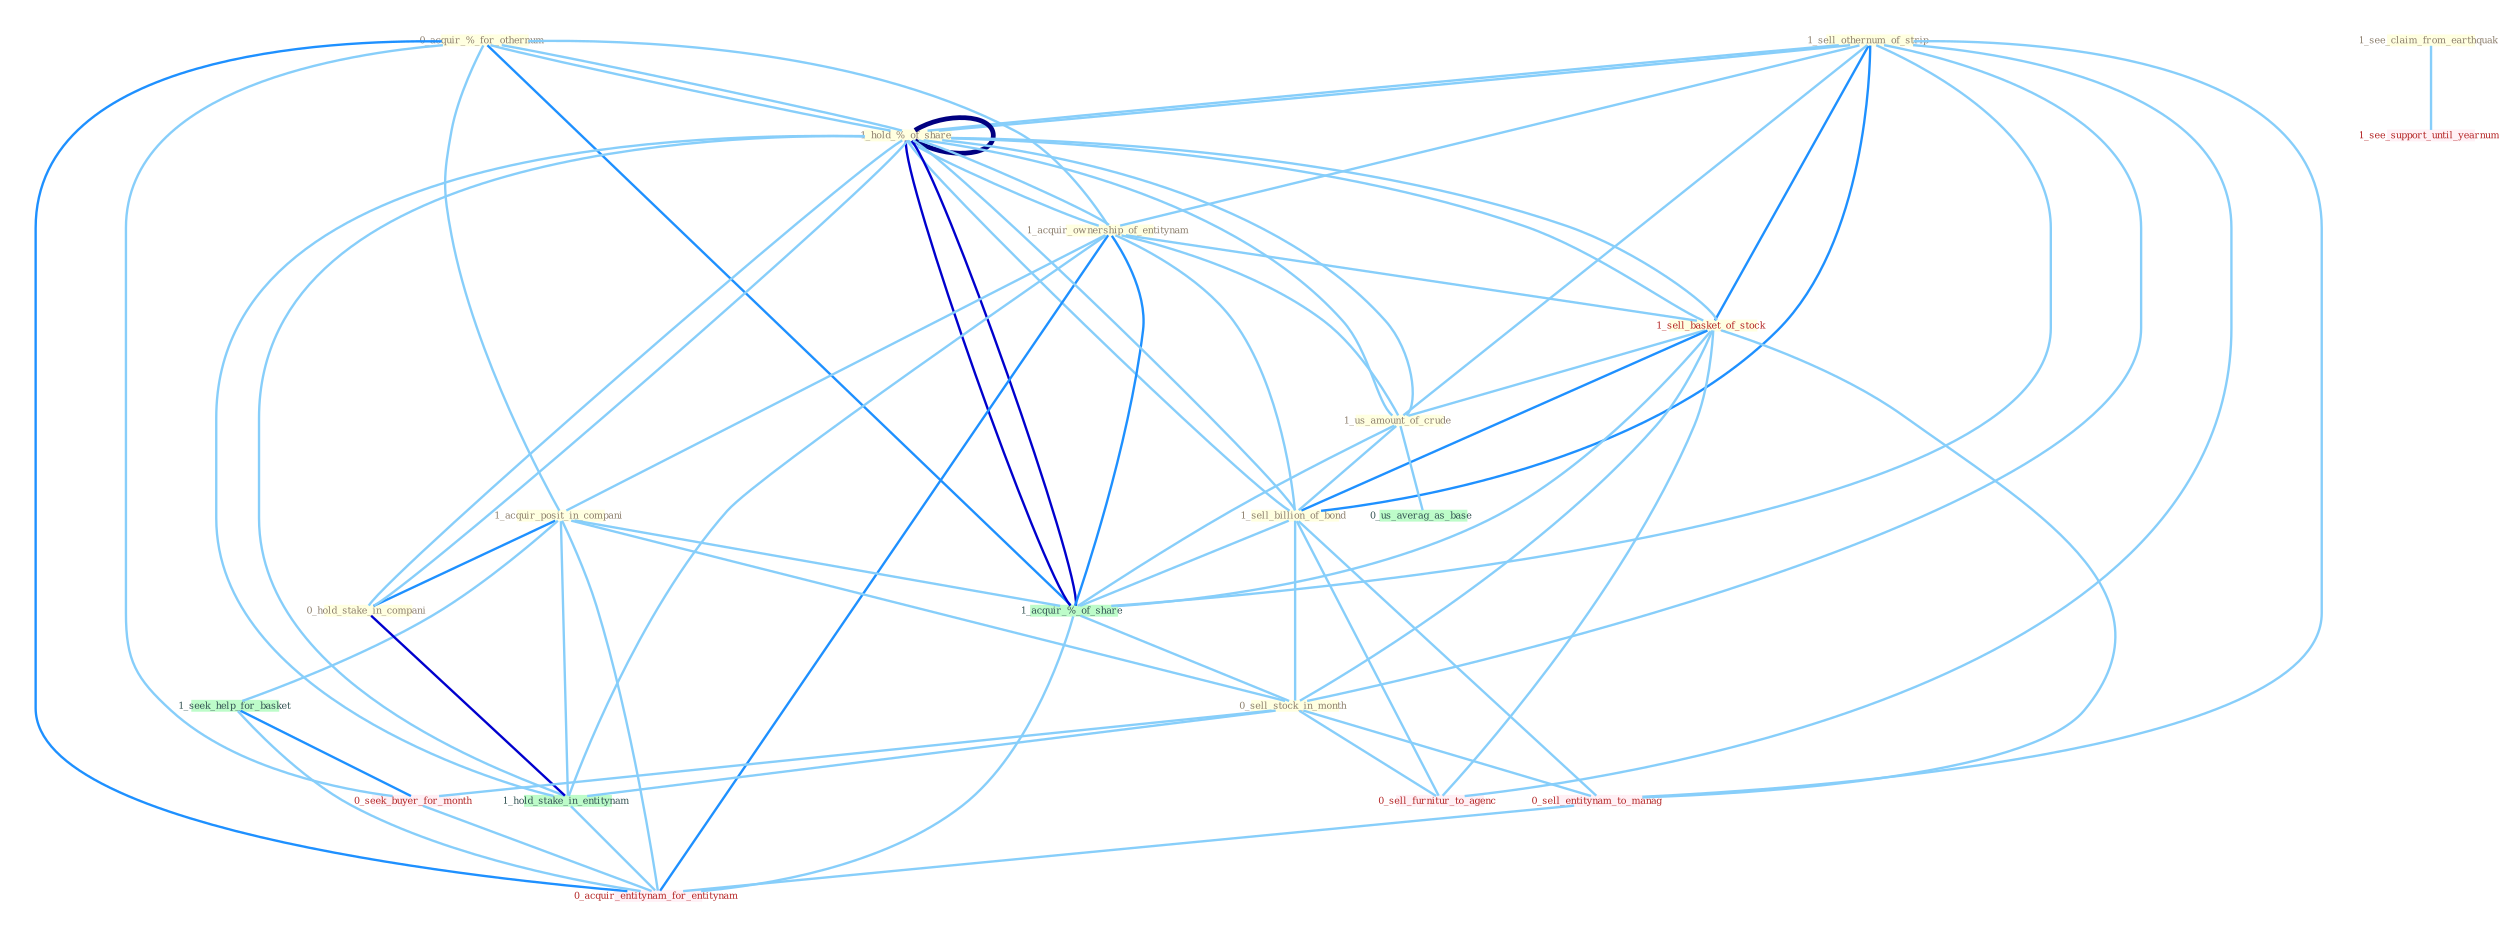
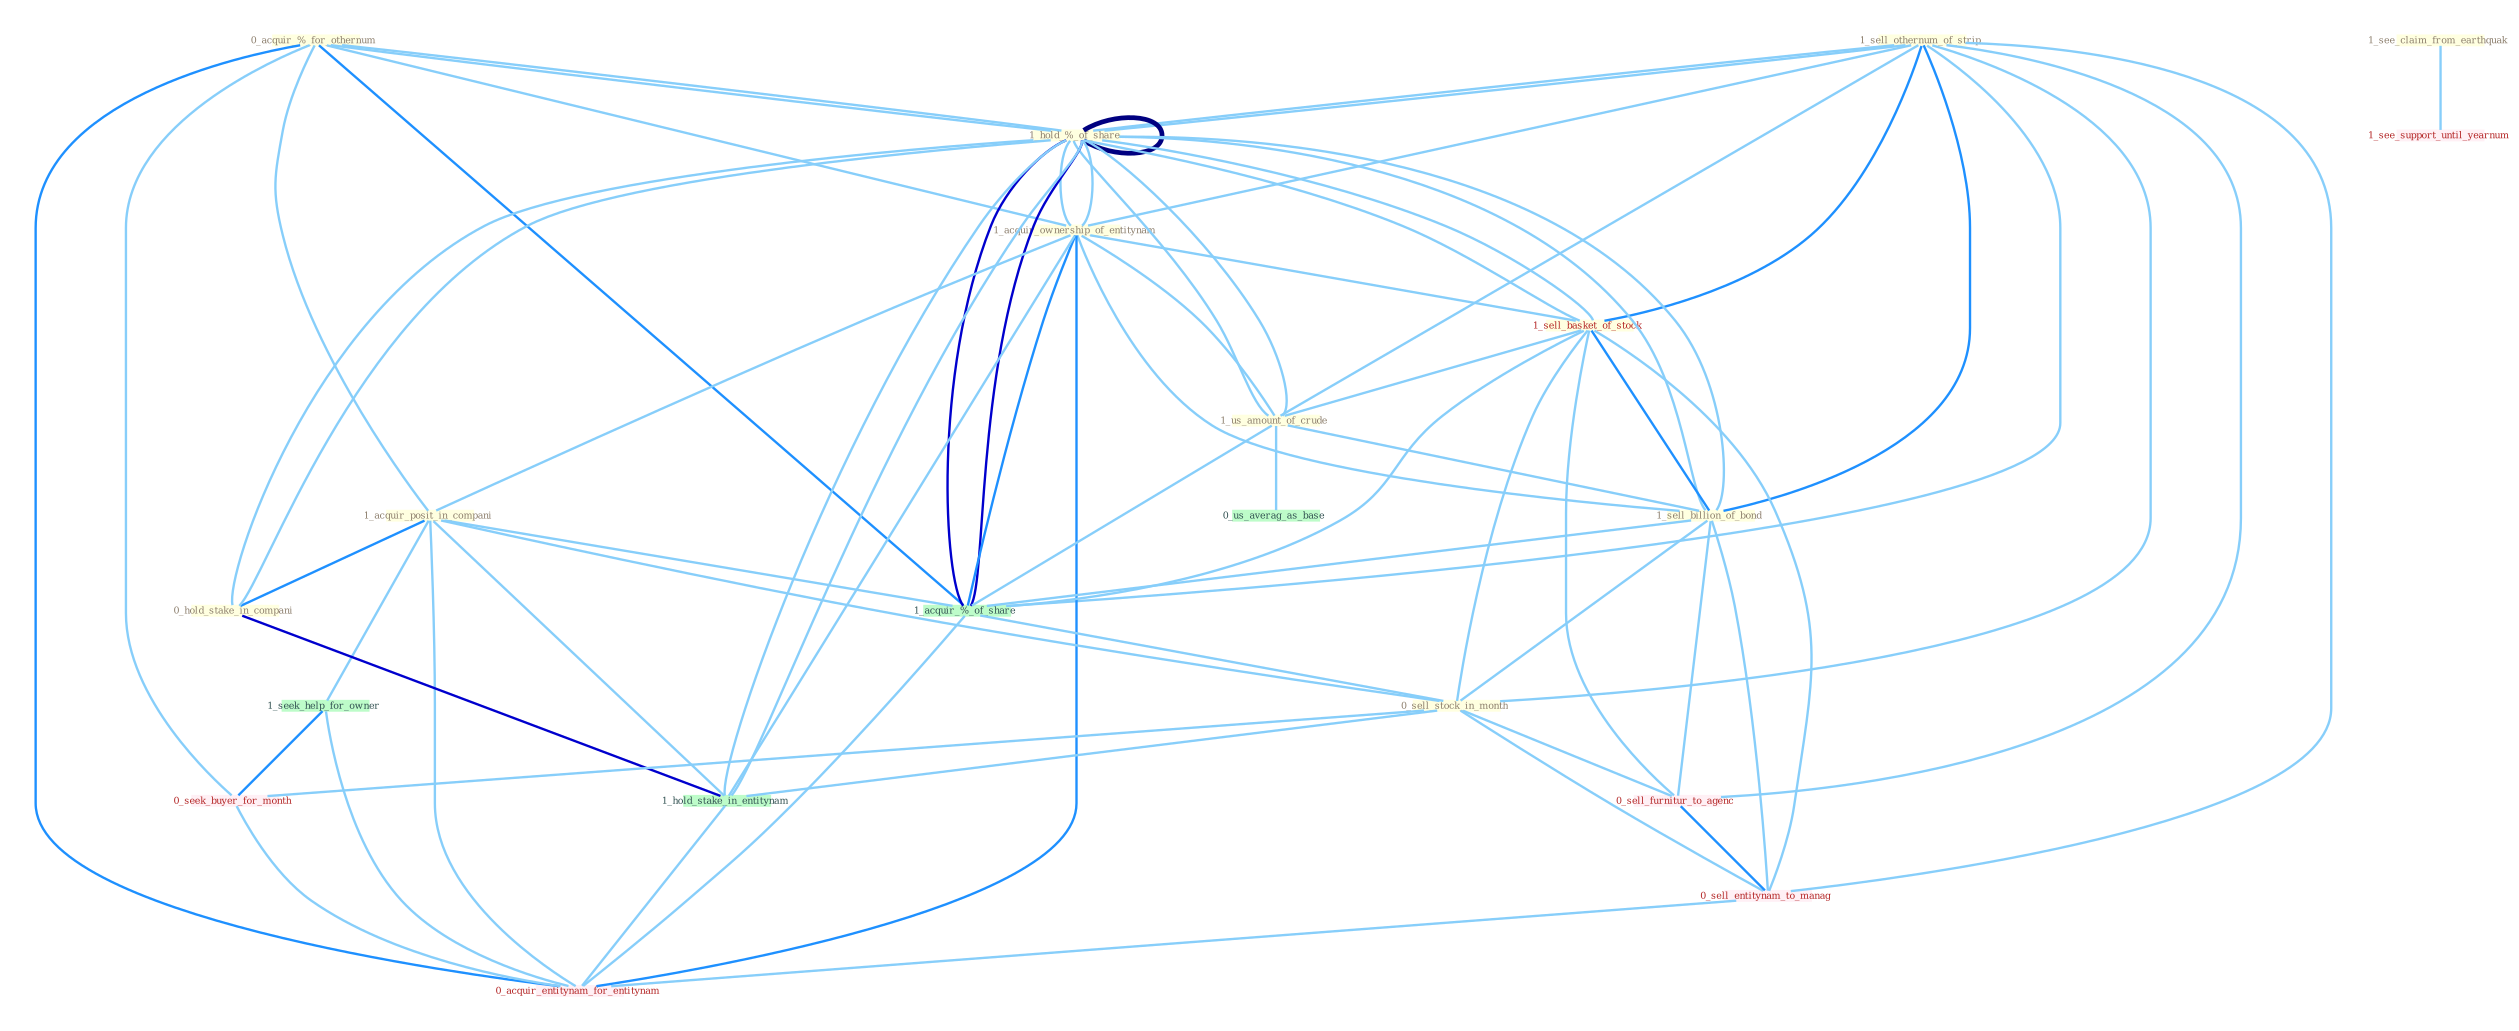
(235, 706) -> (326, 706)
none -> (1723, 848)
